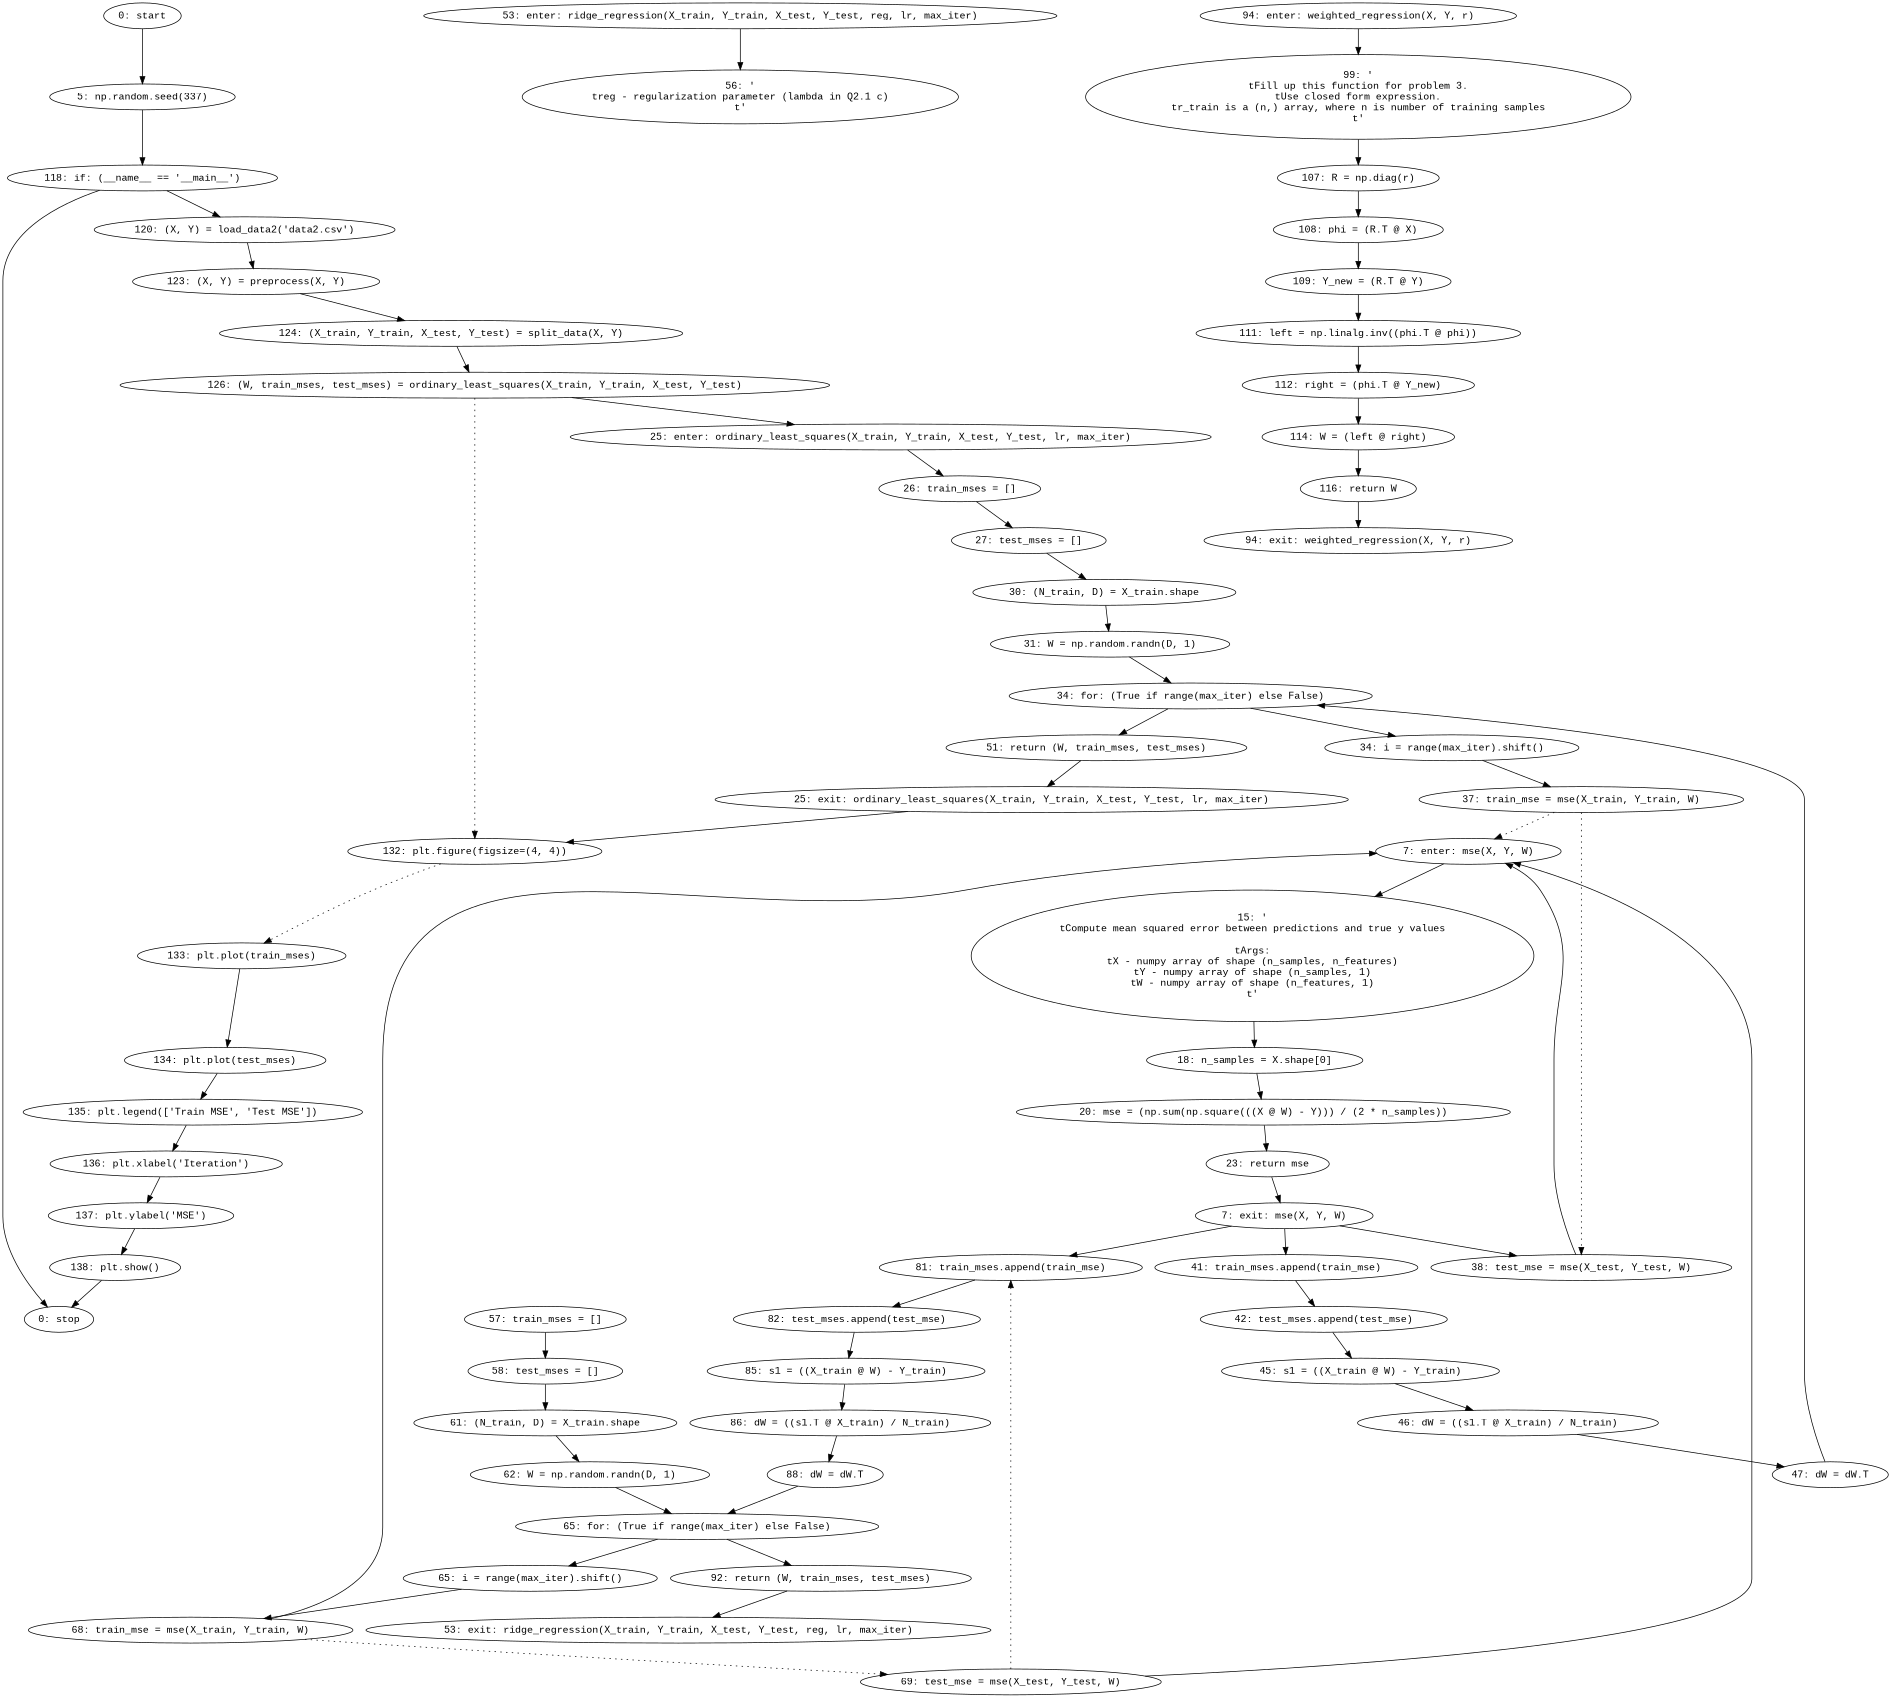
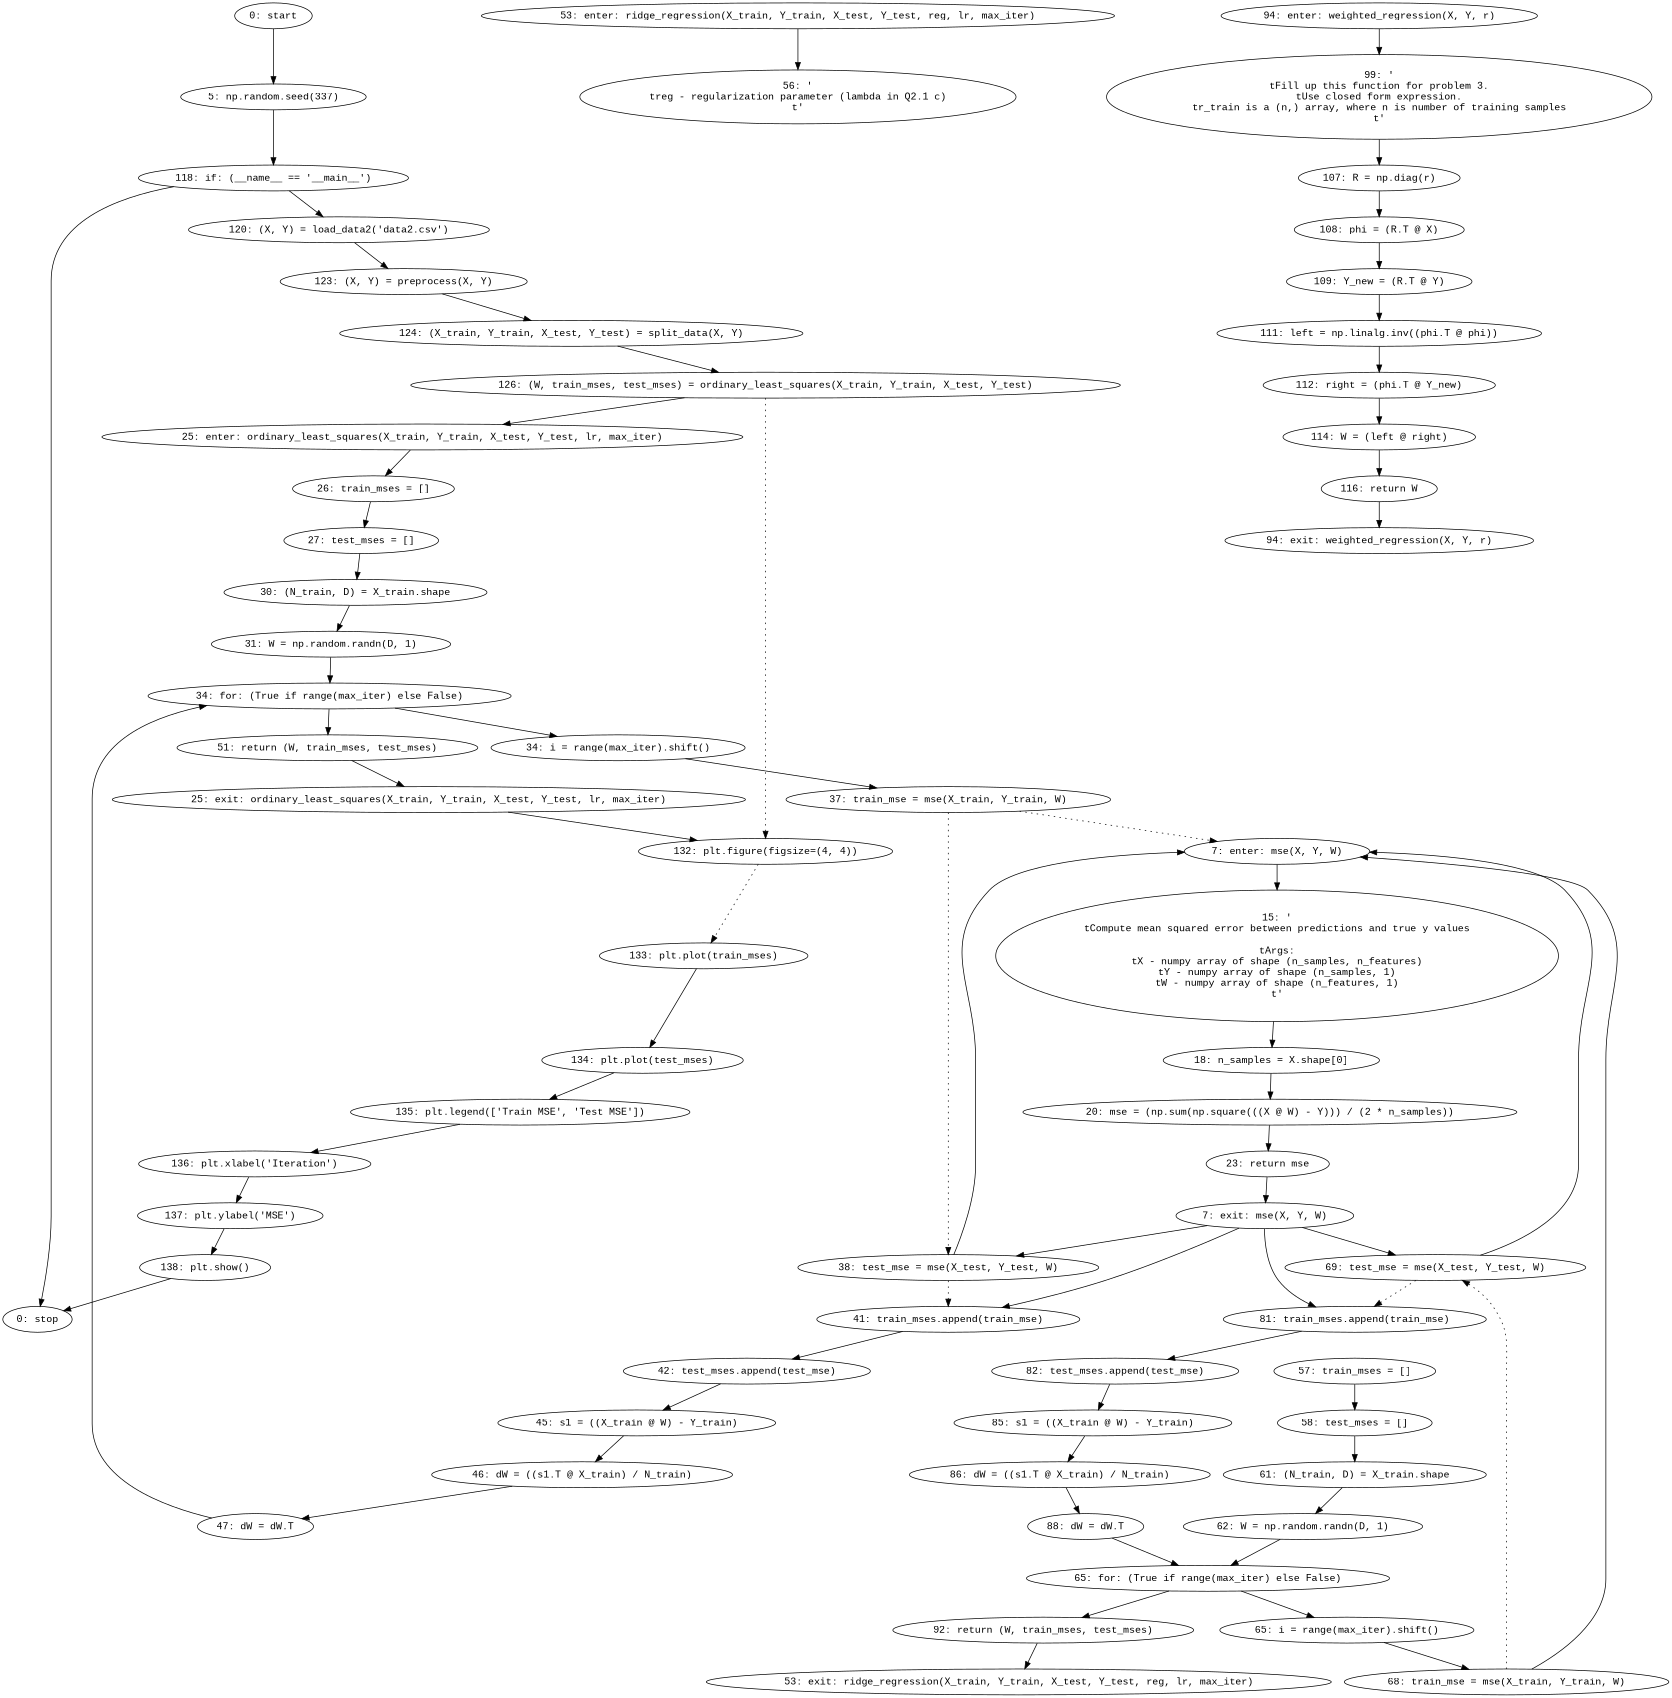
none -> (1345, 1240)
none -> (948, 1290)
